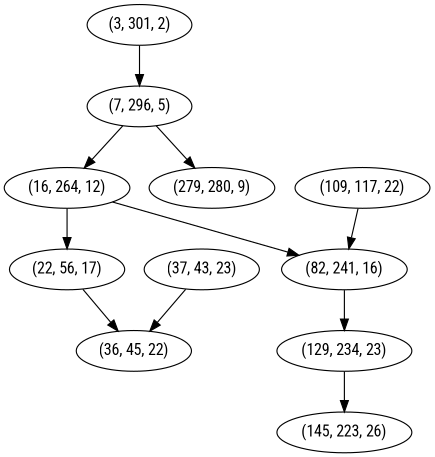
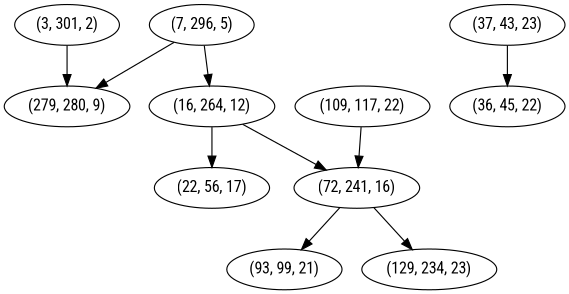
(140, 60) -> (67, 60)
none -> (284, 269)
(344, 269) -> (357, 188)
(97, 306) -> none
(344, 432) -> none
